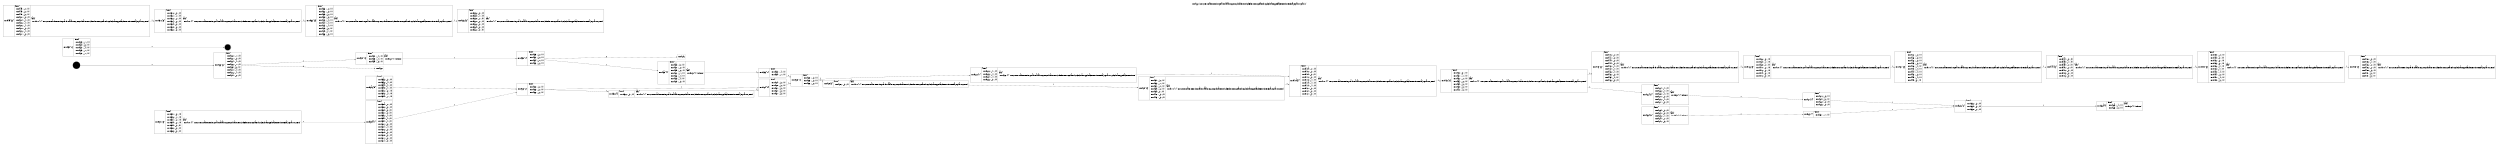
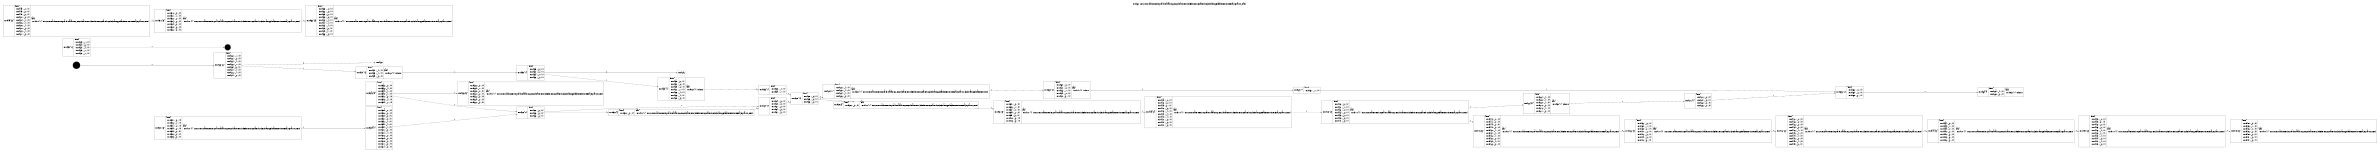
(454, 21) -> (425, 94)
(1212, 75) -> (1016, 91)
